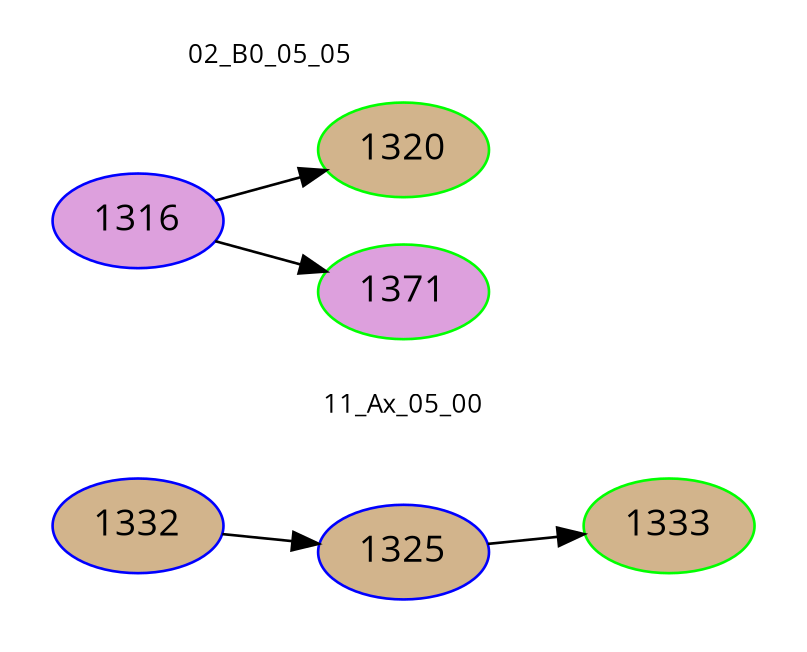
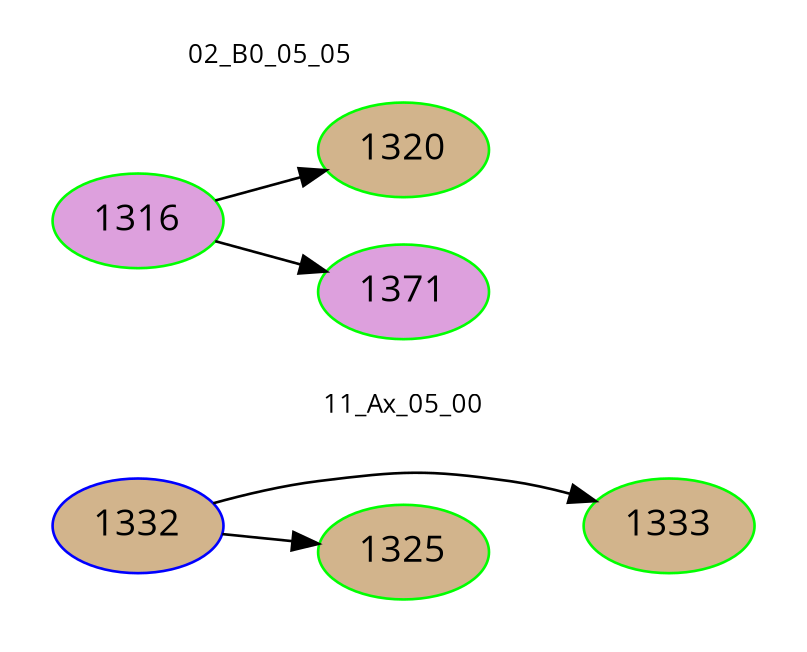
(138, 221) -> (138, 221)
(523, 540) -> (391, 474)
(404, 552) -> (404, 552)
